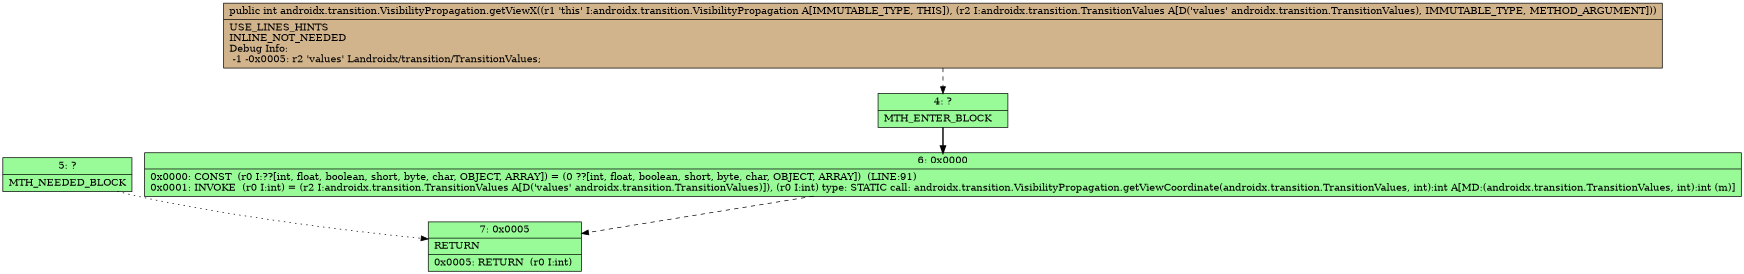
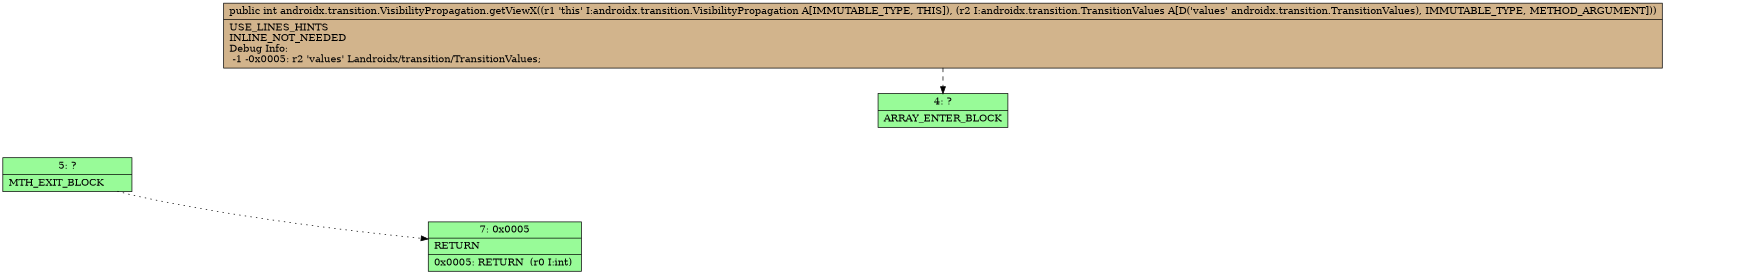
(938, 119) -> (943, 119)
(943, 175) -> none
(67, 183) -> (56, 183)
